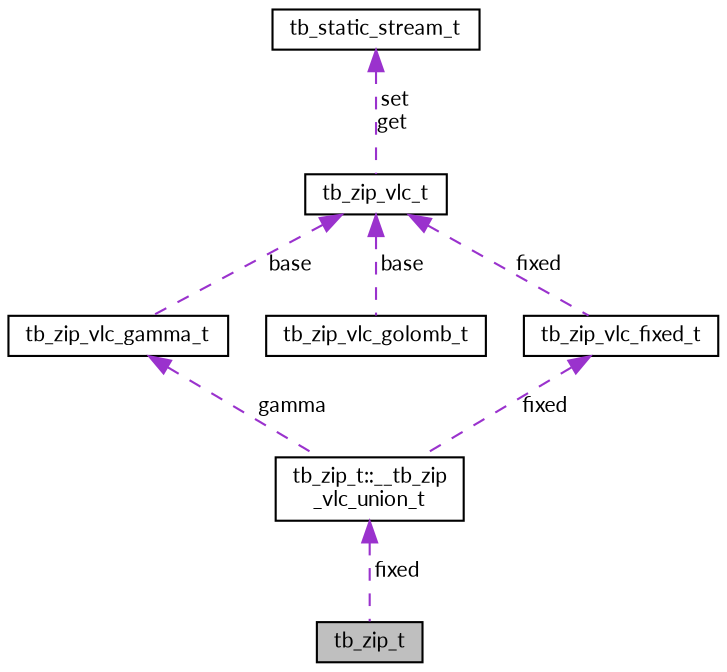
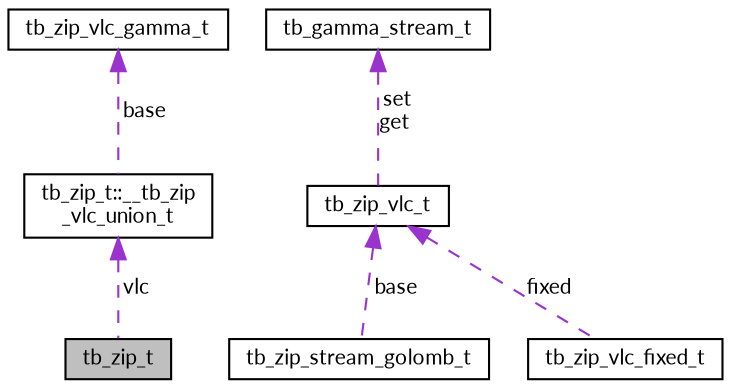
(376, 30) -> (378, 30)
(238, 270) -> none
(376, 336) -> (359, 359)
(290, 407) -> (143, 112)
(496, 412) -> none
(395, 571) -> (134, 288)
